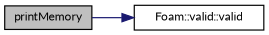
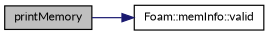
(199, 18) -> (199, 18)
